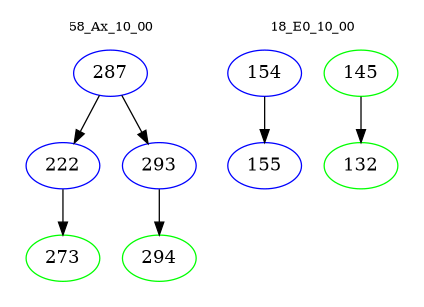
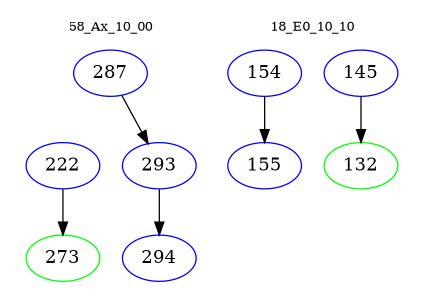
(313, 28) -> (313, 28)
(361, 73) -> (361, 73)
(90, 113) -> none
(159, 258) -> (159, 258)
